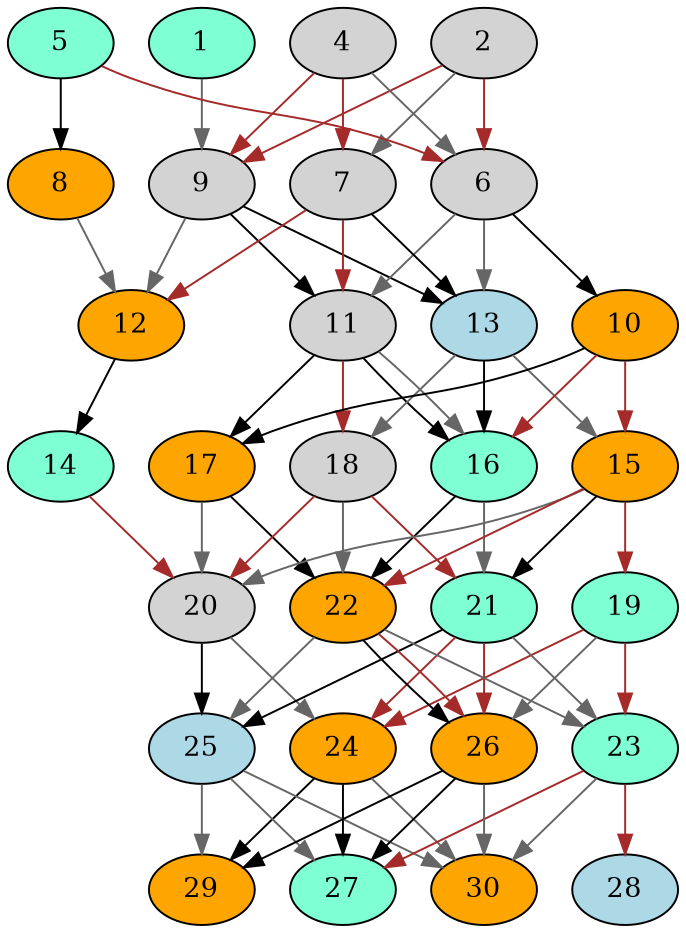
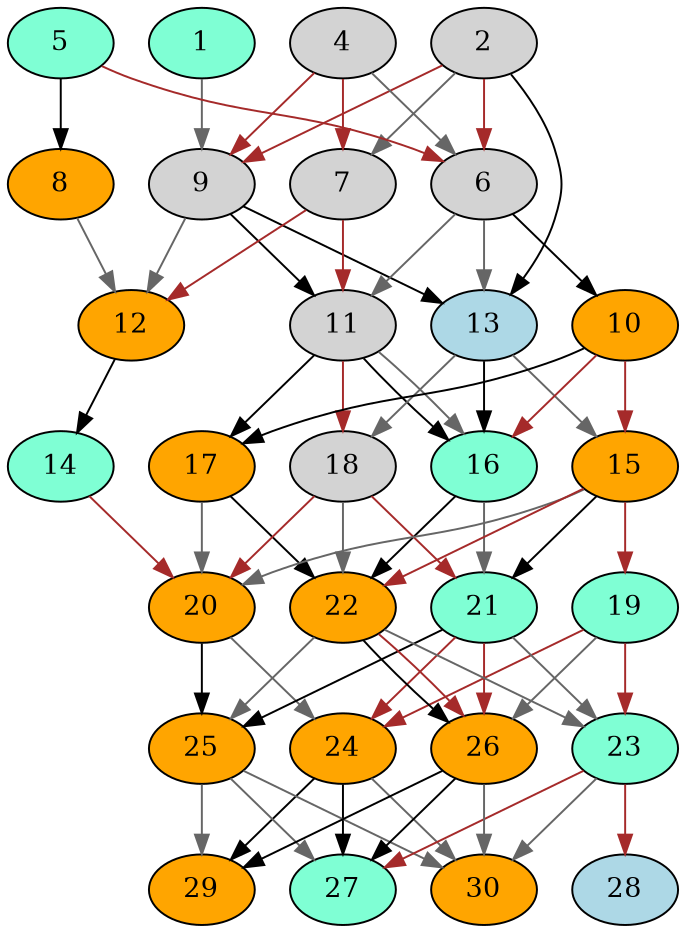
(405, 246) -> (561, 174)
(202, 608) -> (202, 608)
(202, 749) -> (202, 749)
